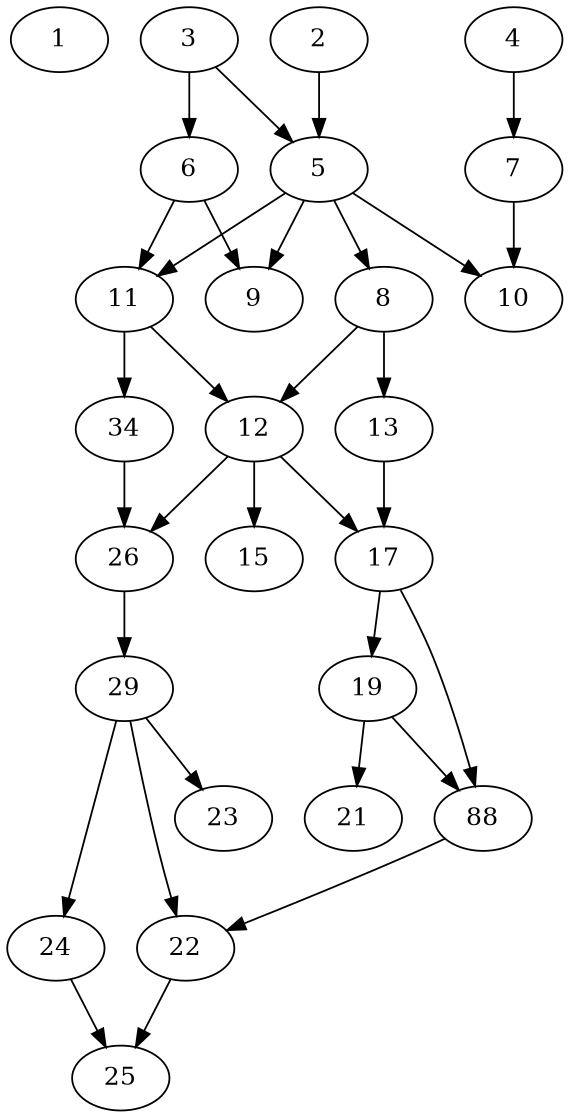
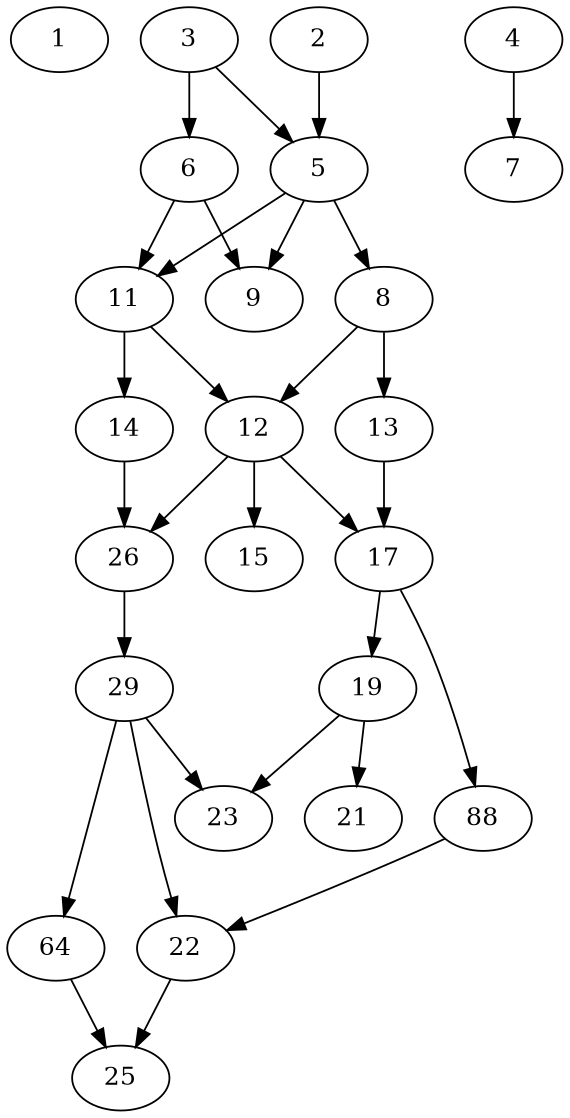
(514, 299) -> none
(124, 429) -> (124, 429)
(419, 747) -> (303, 747)
(56, 948) -> (56, 948)
